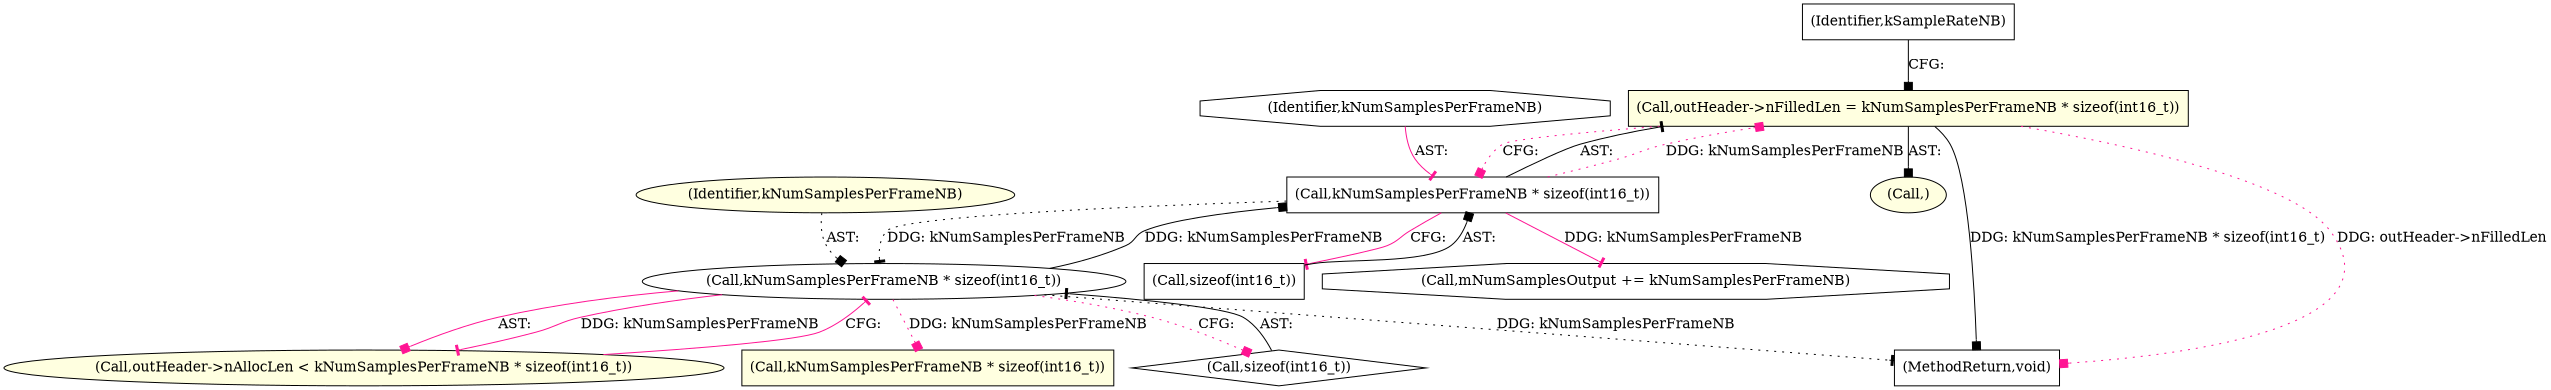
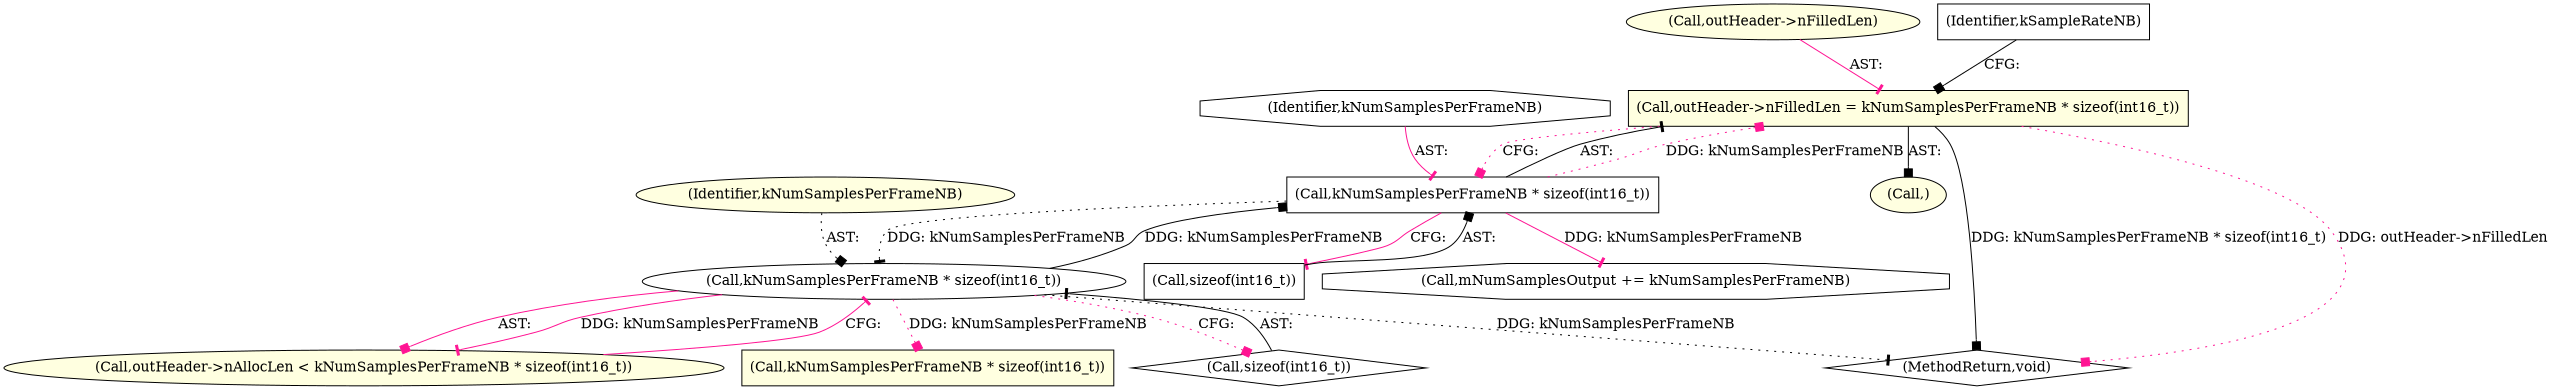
none -> (1773, 22)
(1977, 368) -> (1977, 368)
